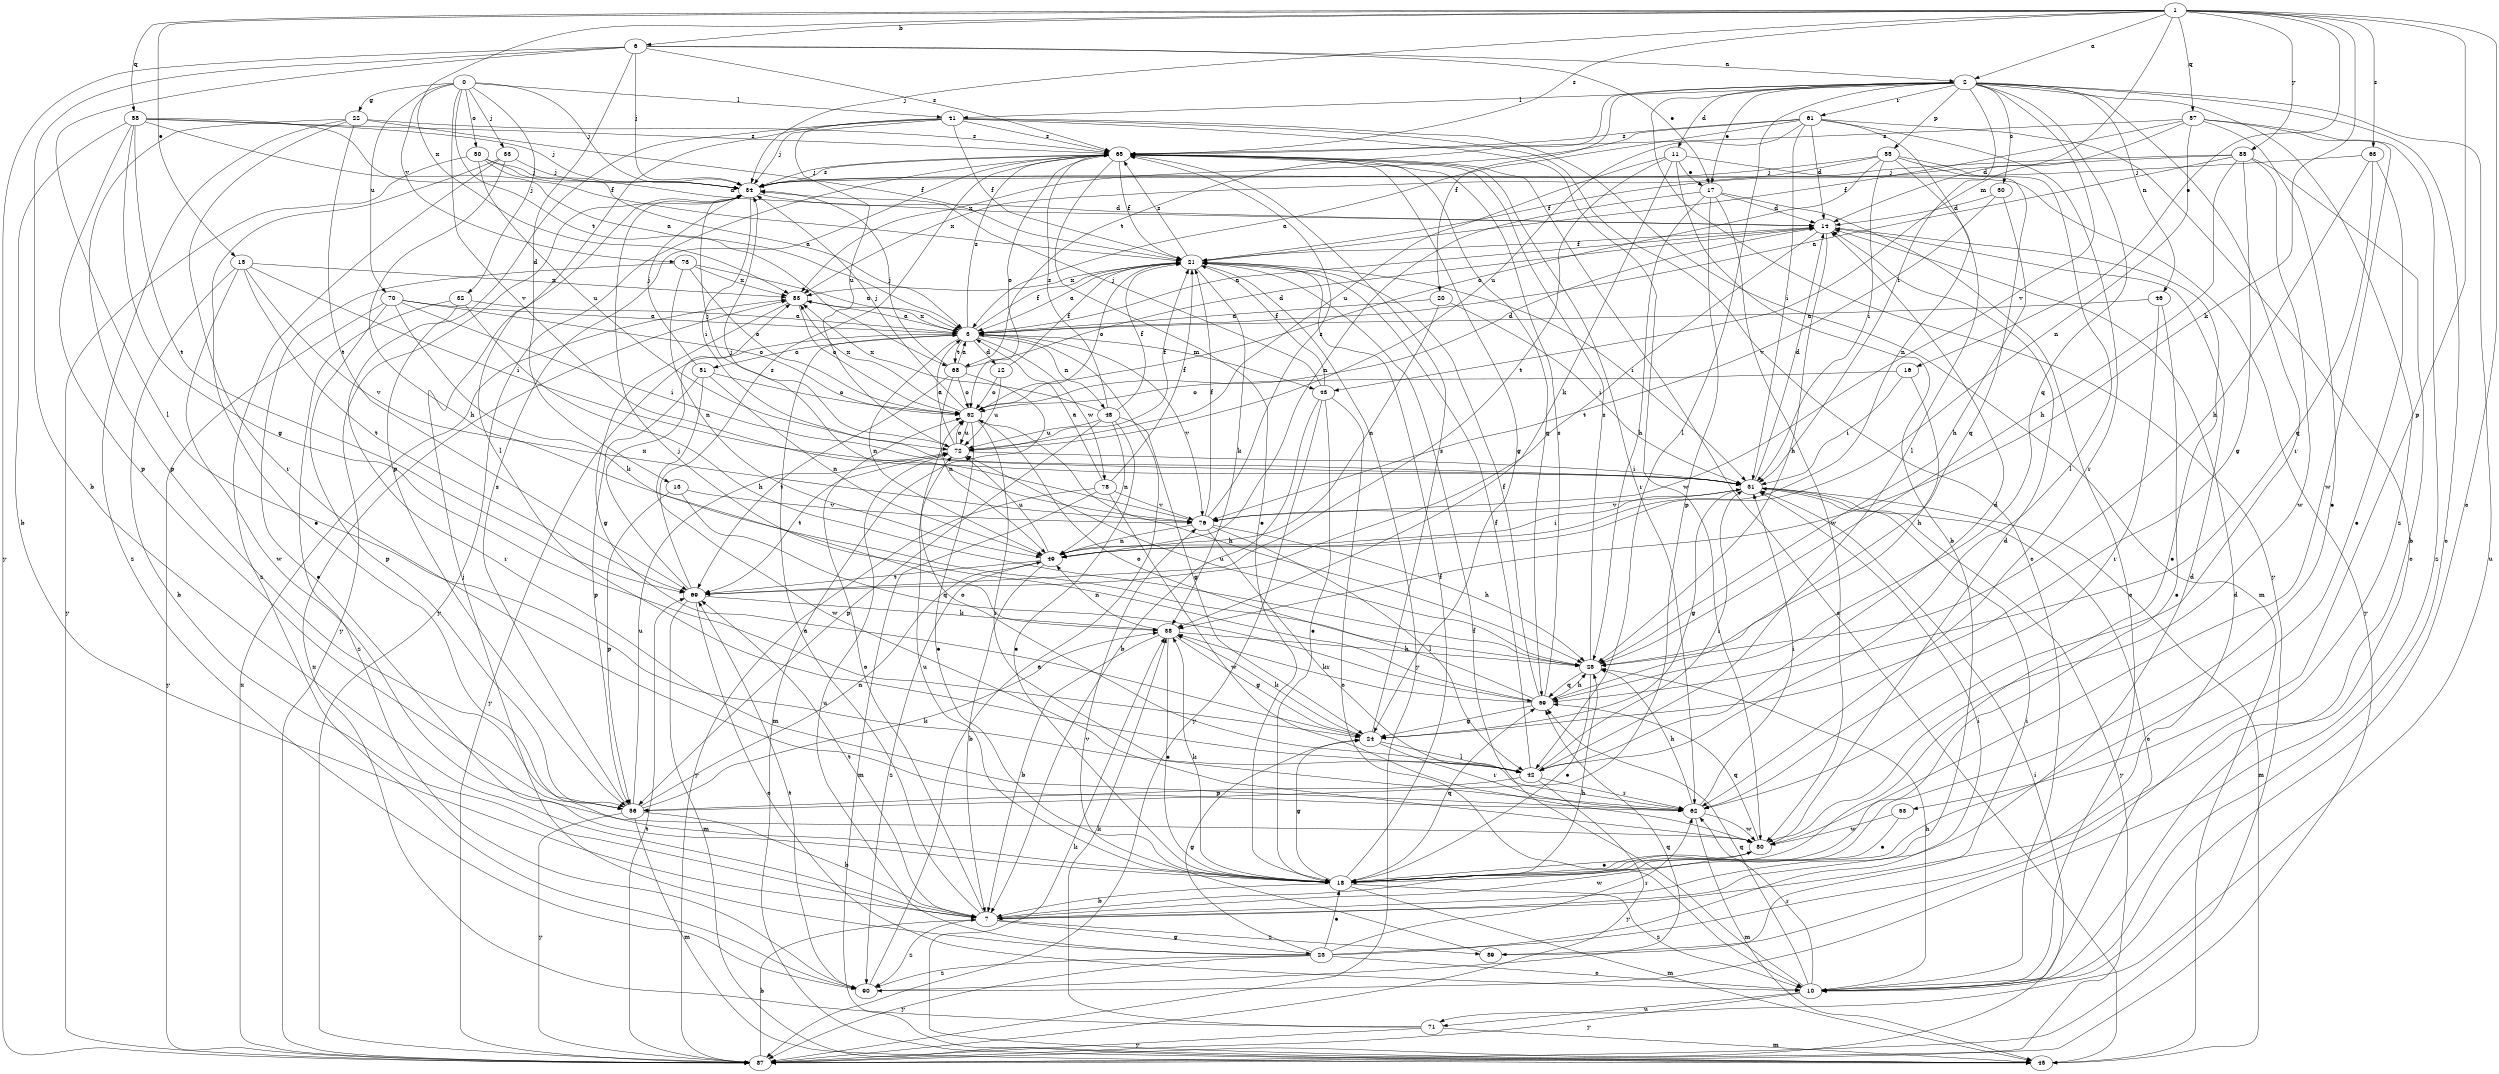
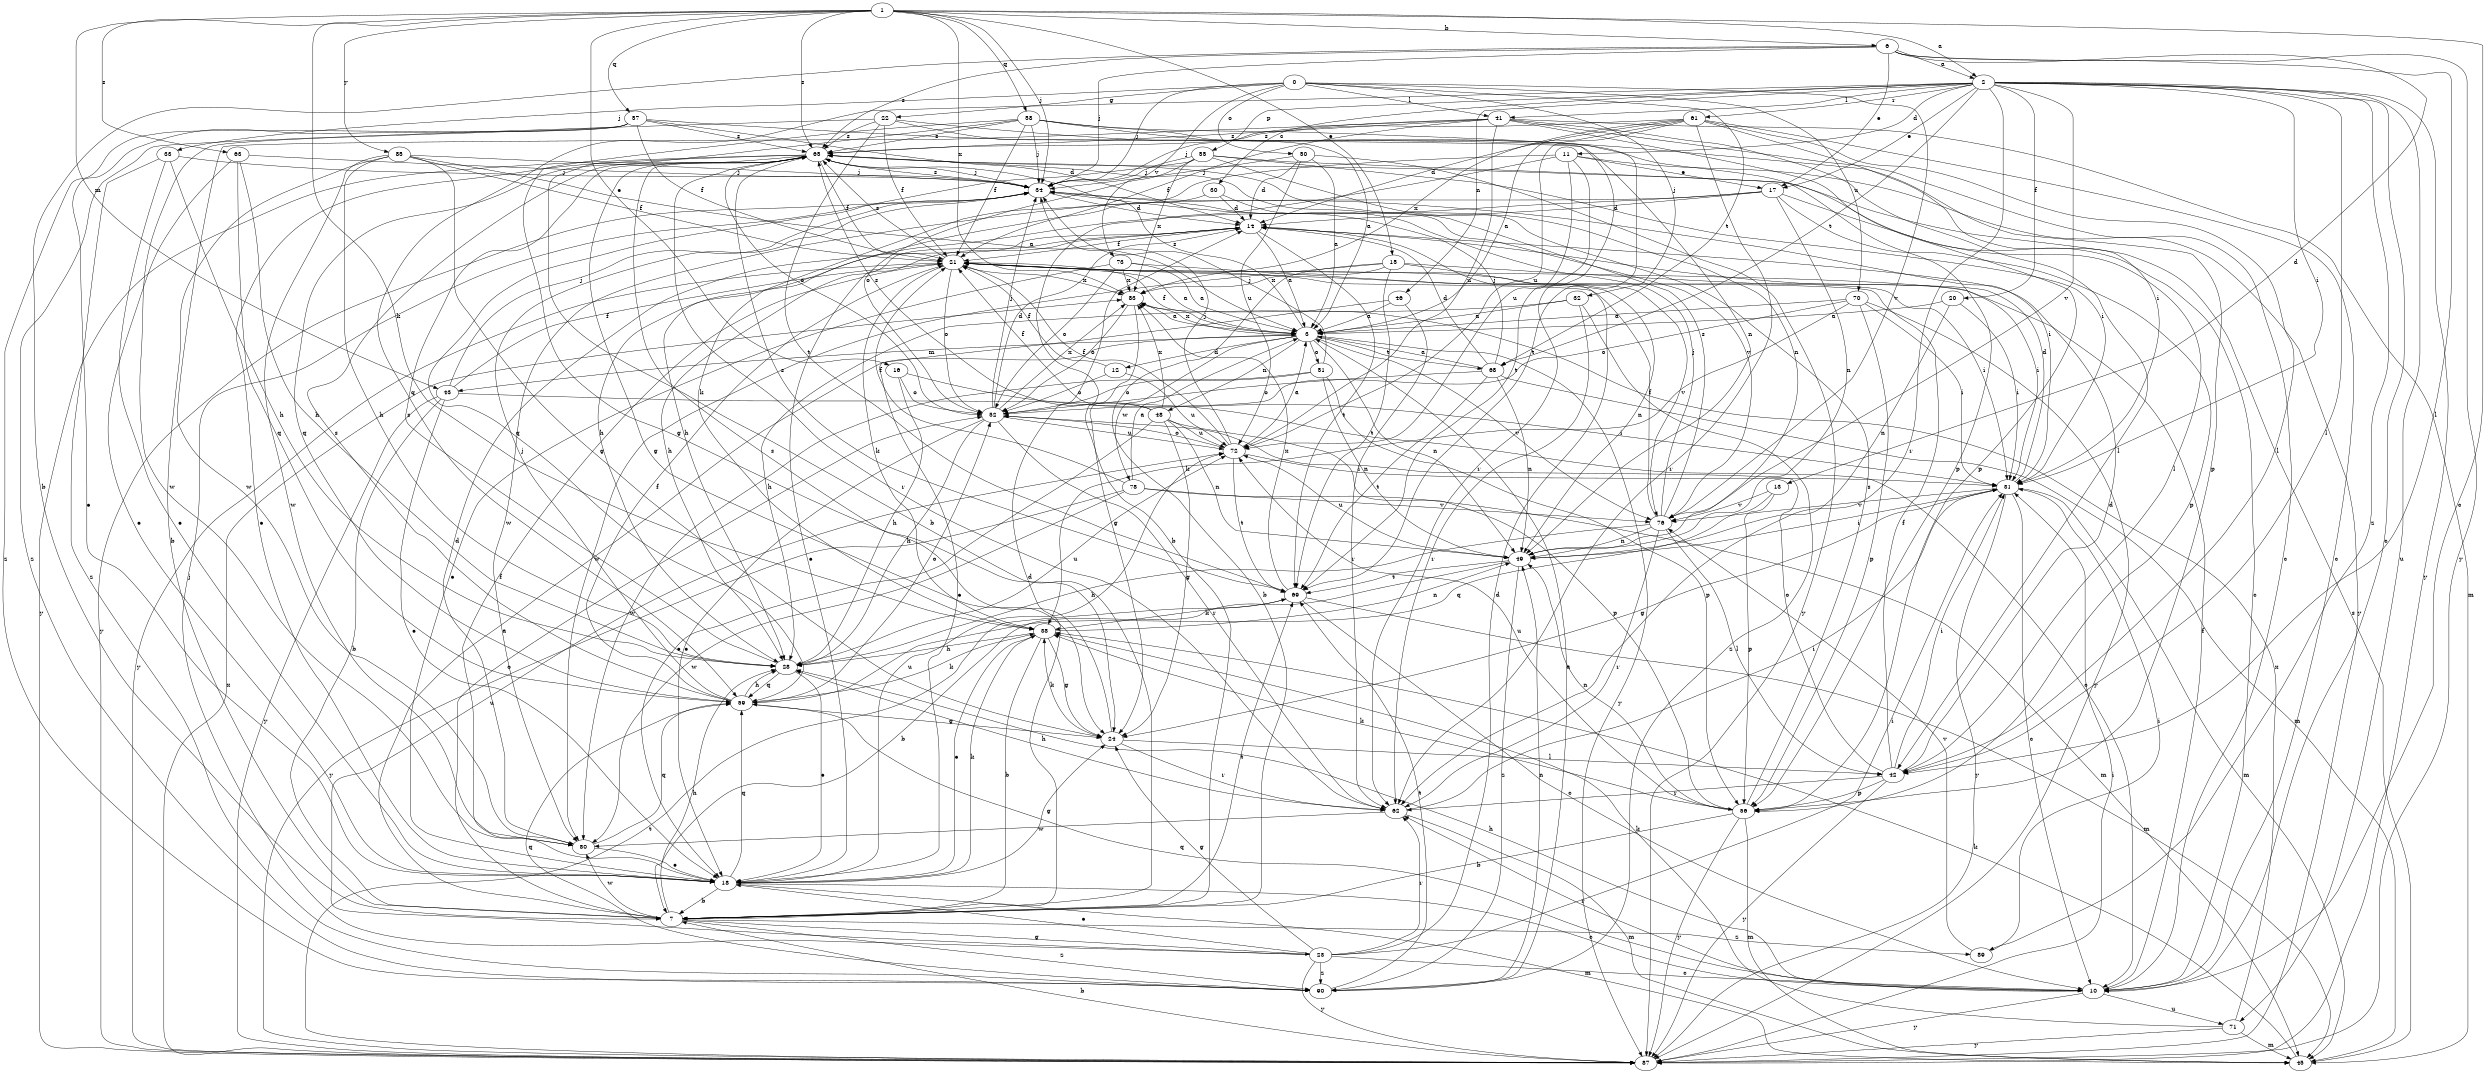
(1903, 811) -> none
none -> (1537, 863)
(1658, 937) -> (1591, 937)
